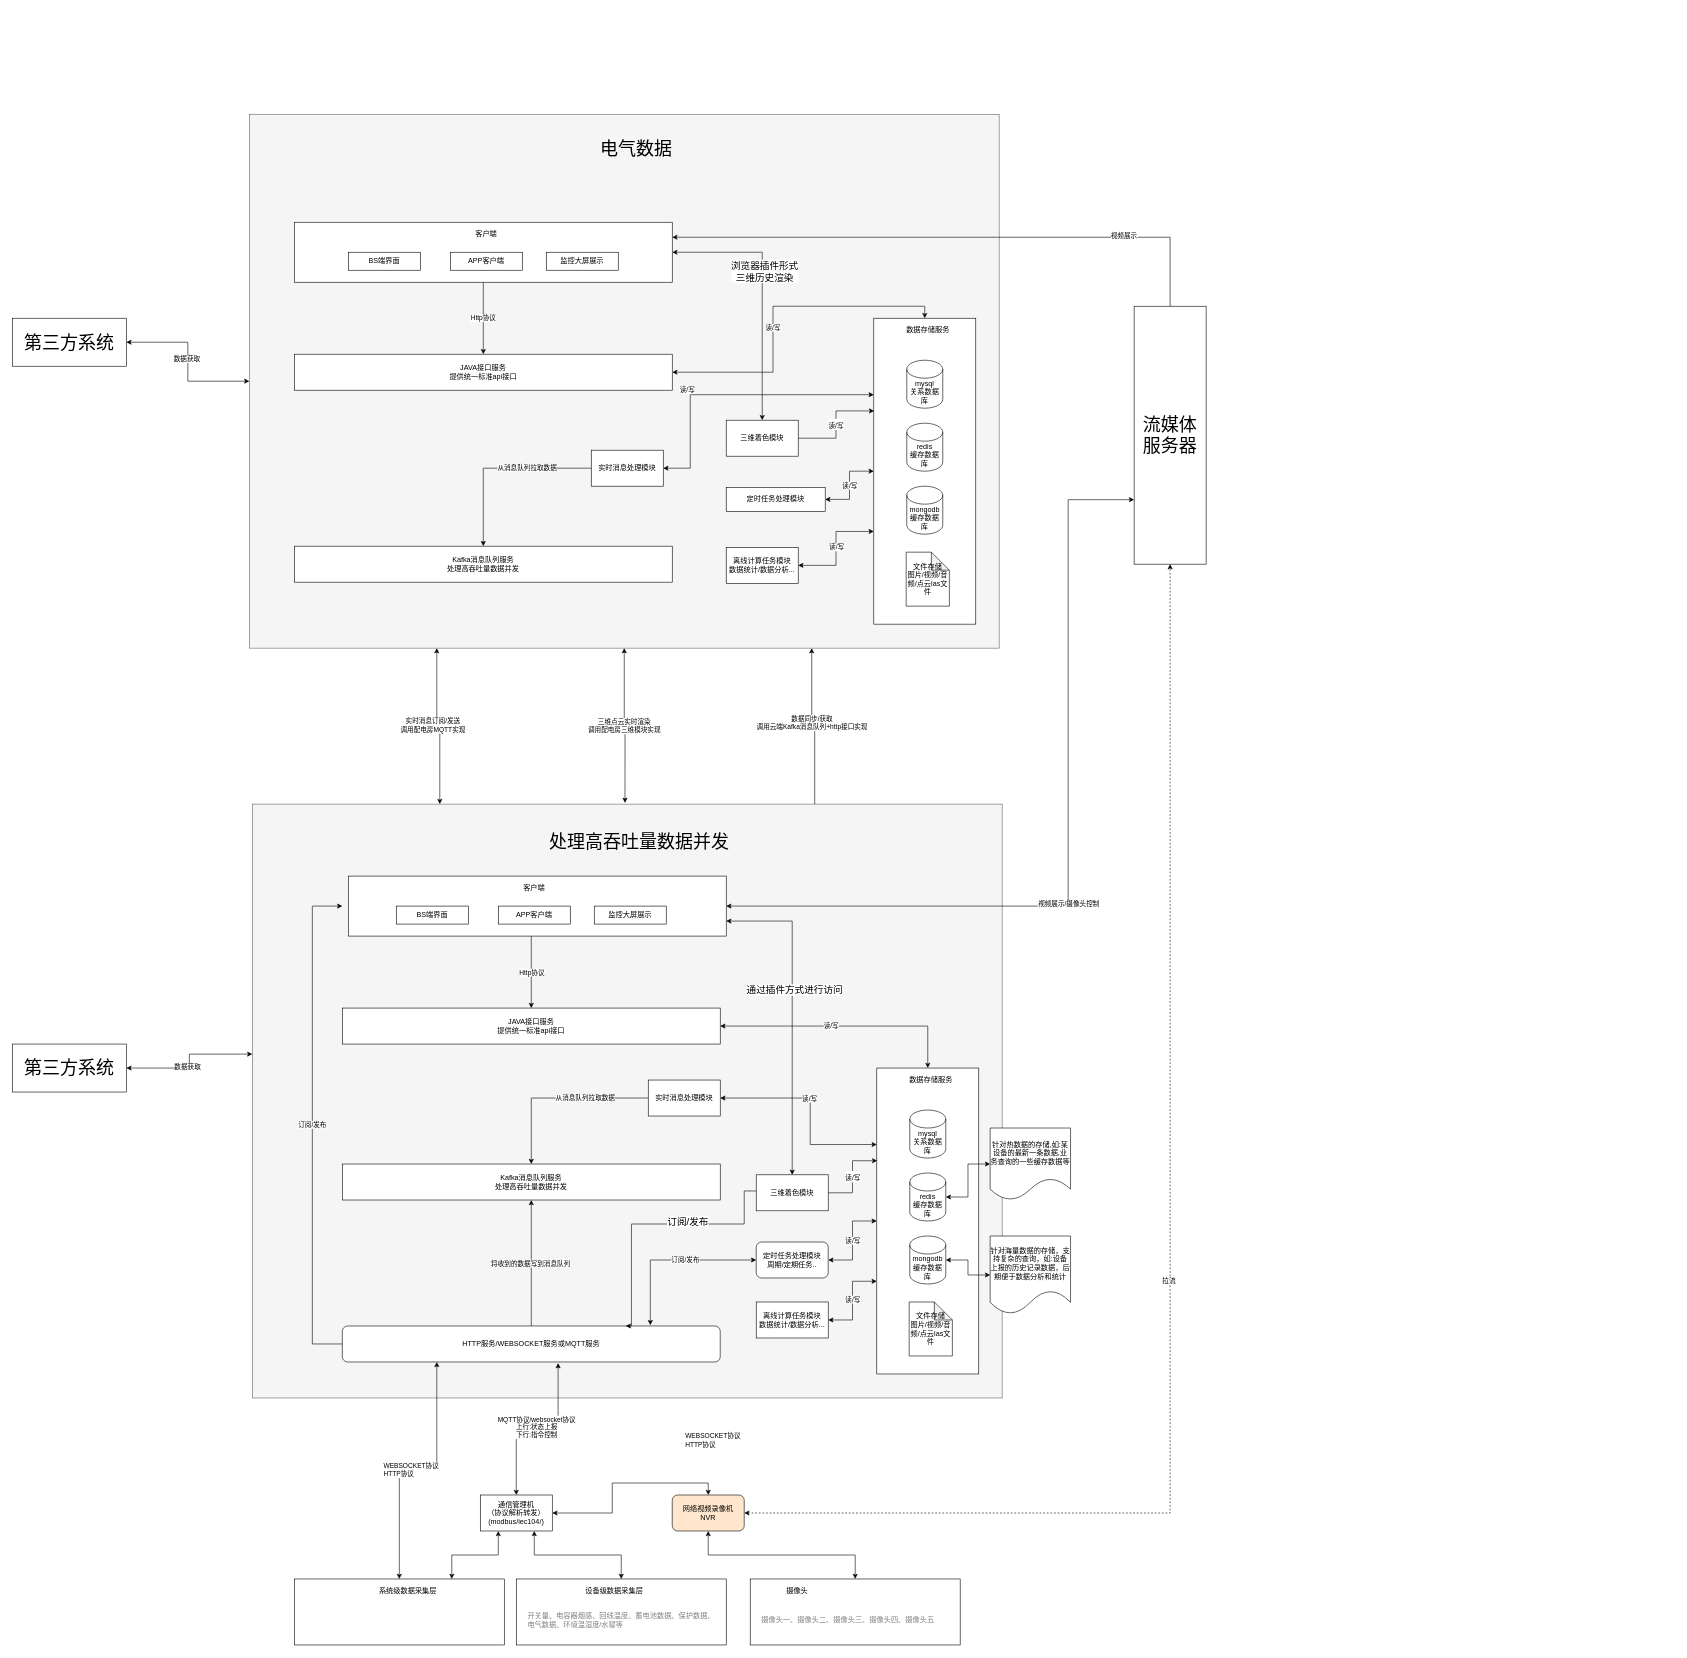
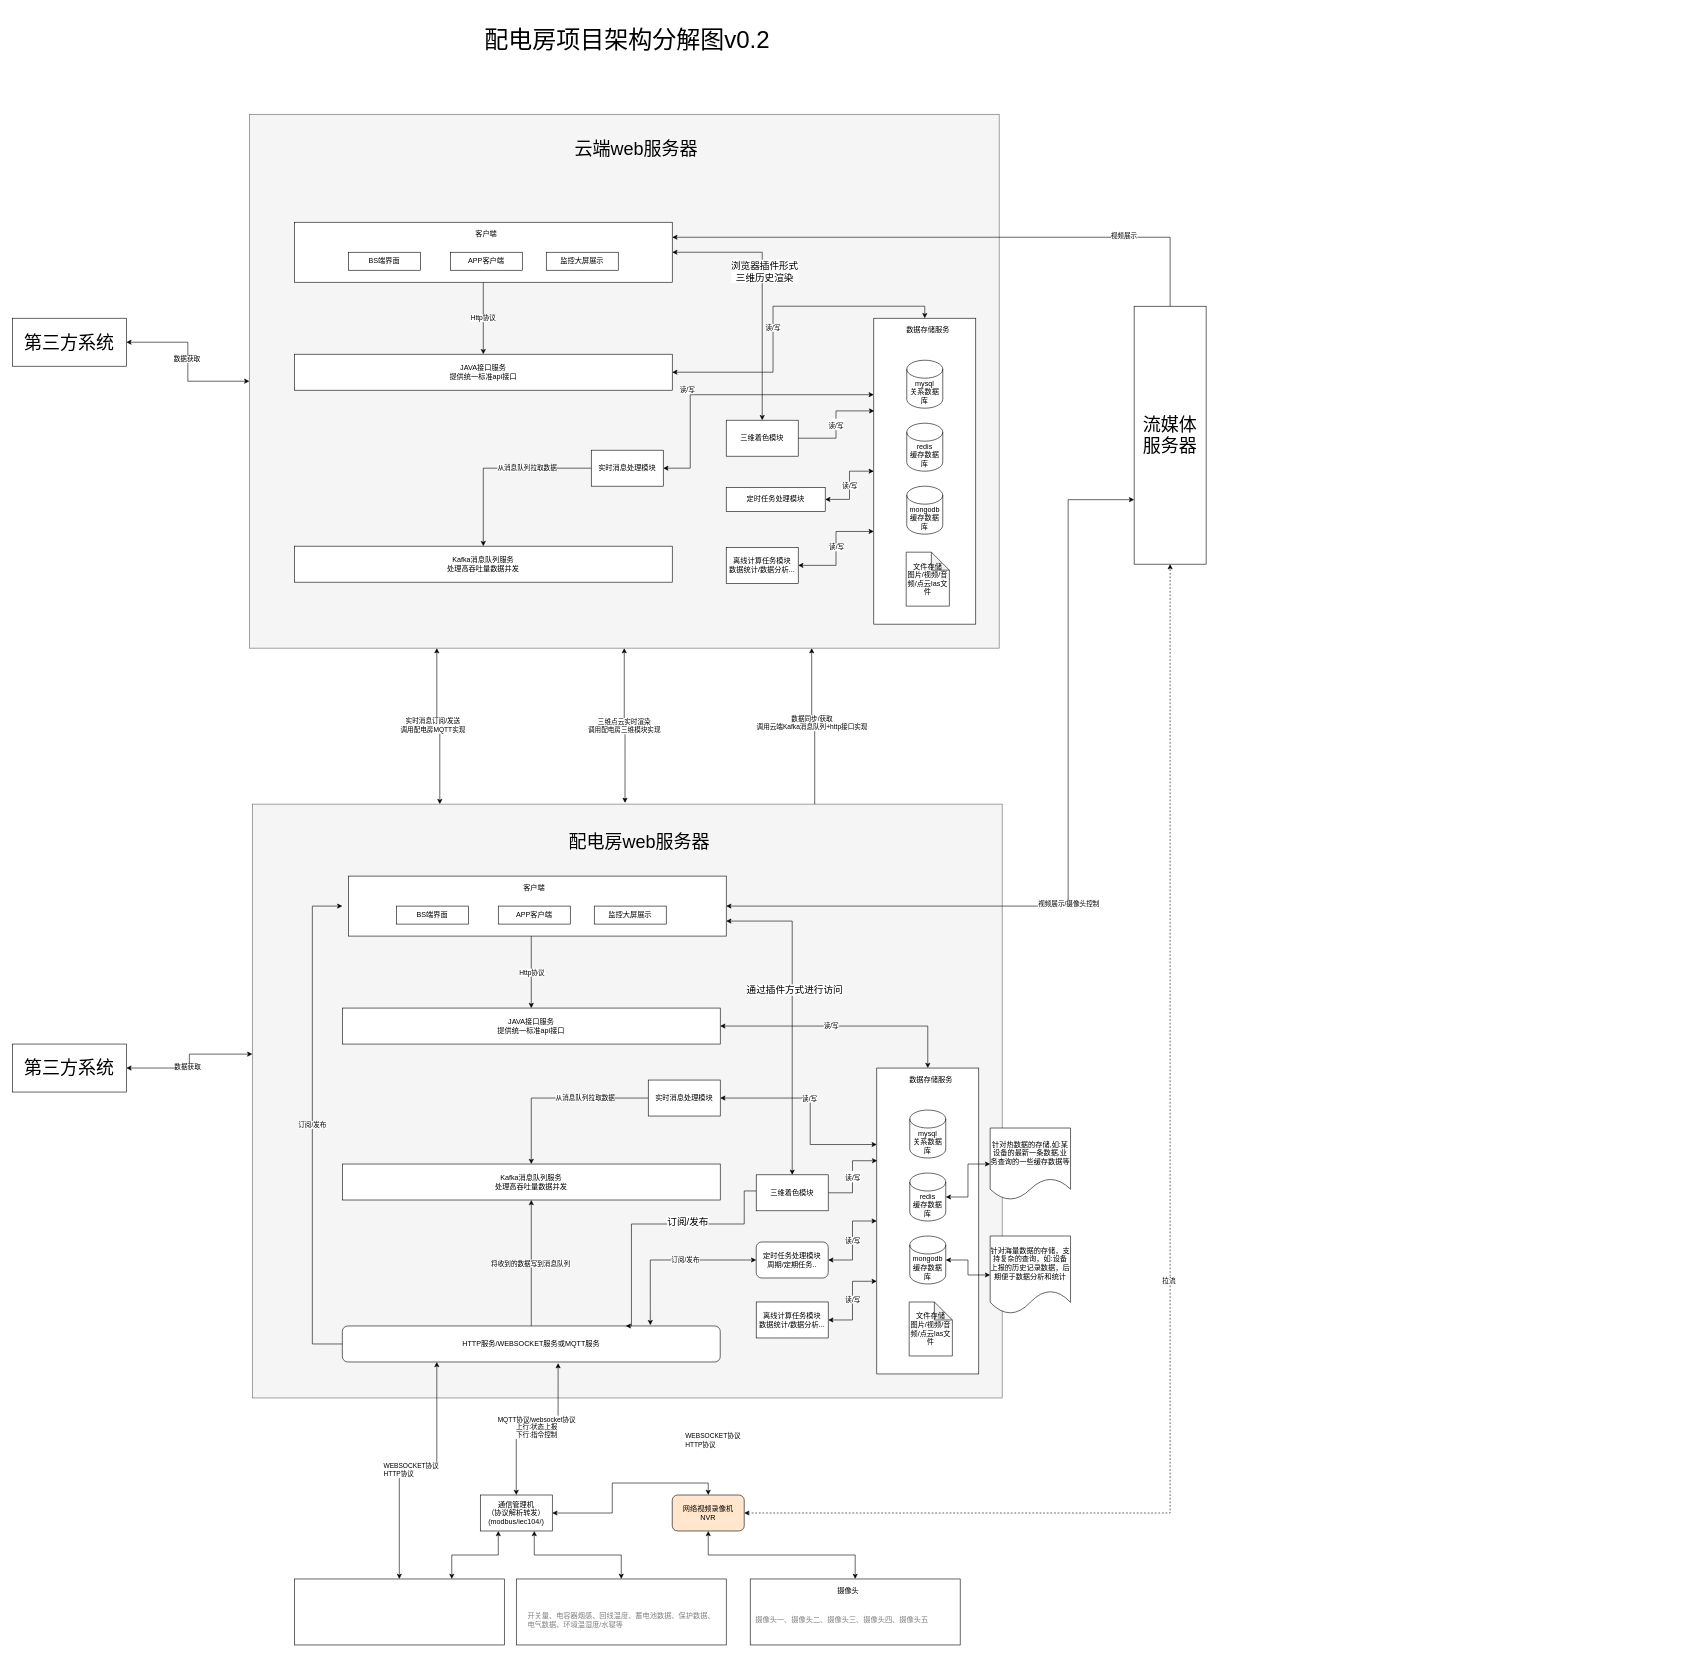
none -> (627, 39)
(636, 149) -> (636, 149)
(639, 842) -> (639, 842)
(408, 1591) -> none
(614, 1591) -> none
(797, 1591) -> (848, 1591)
(857, 1620) -> (851, 1620)
